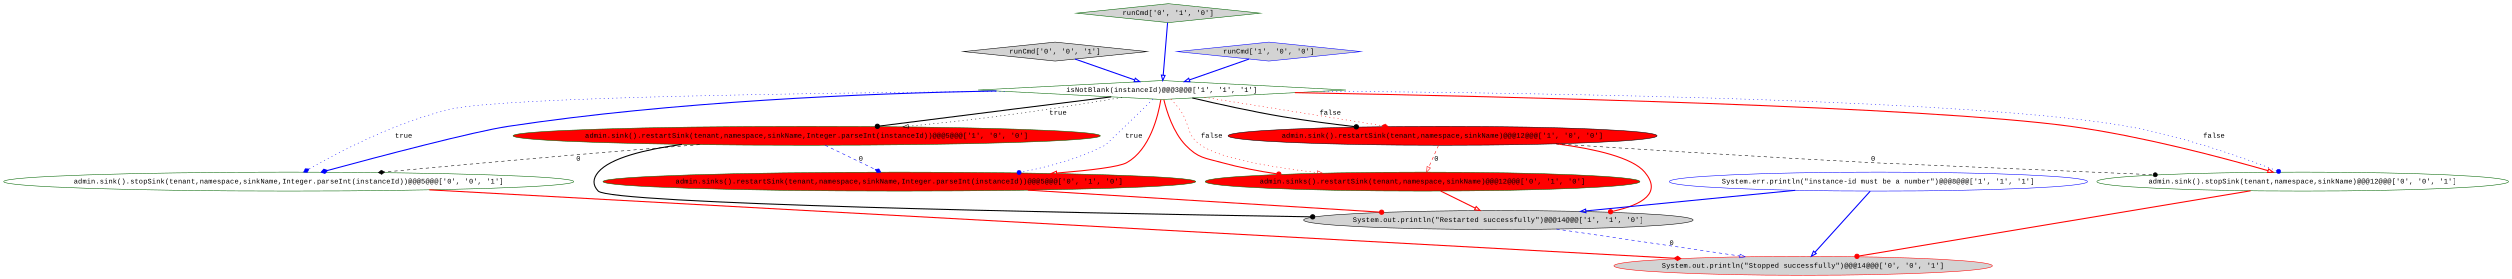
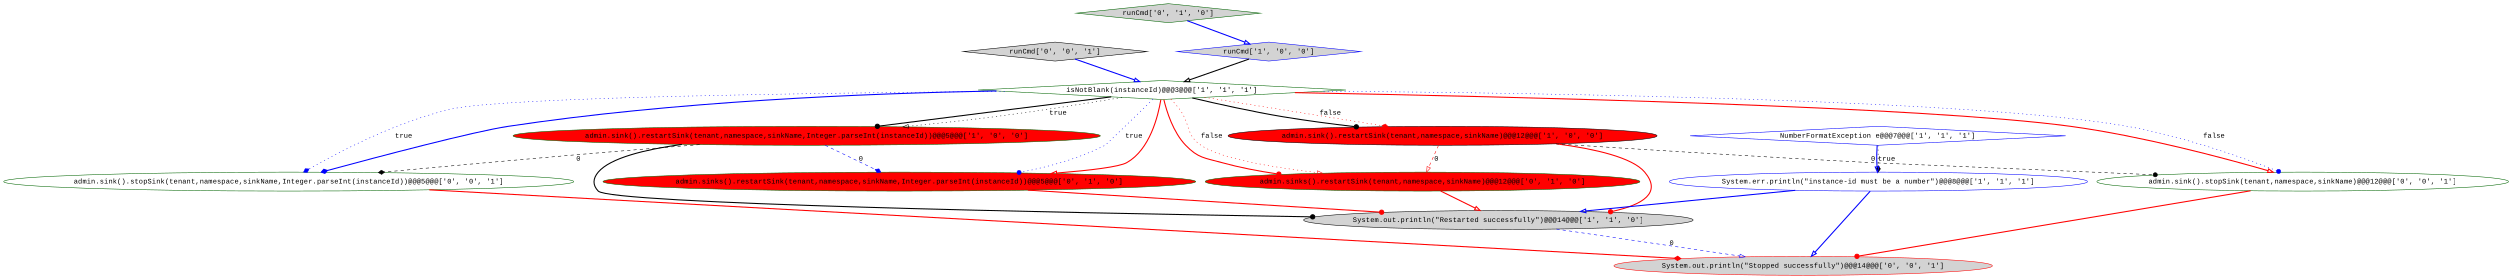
(1165, 49) -> (1216, 31)
(1219, 69) -> (1219, 69)
none -> (1878, 136)
